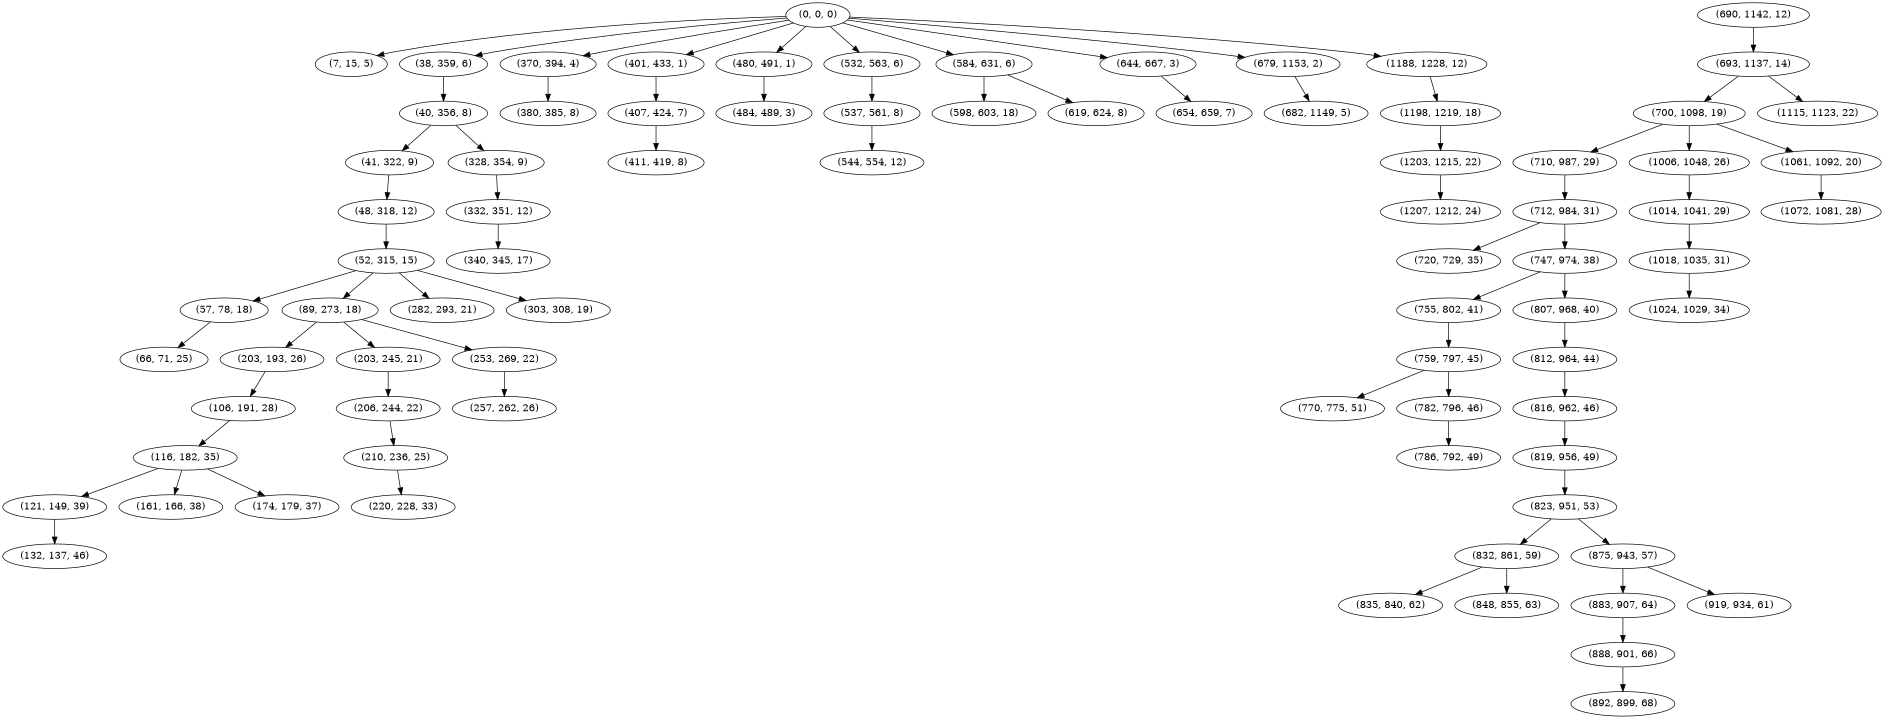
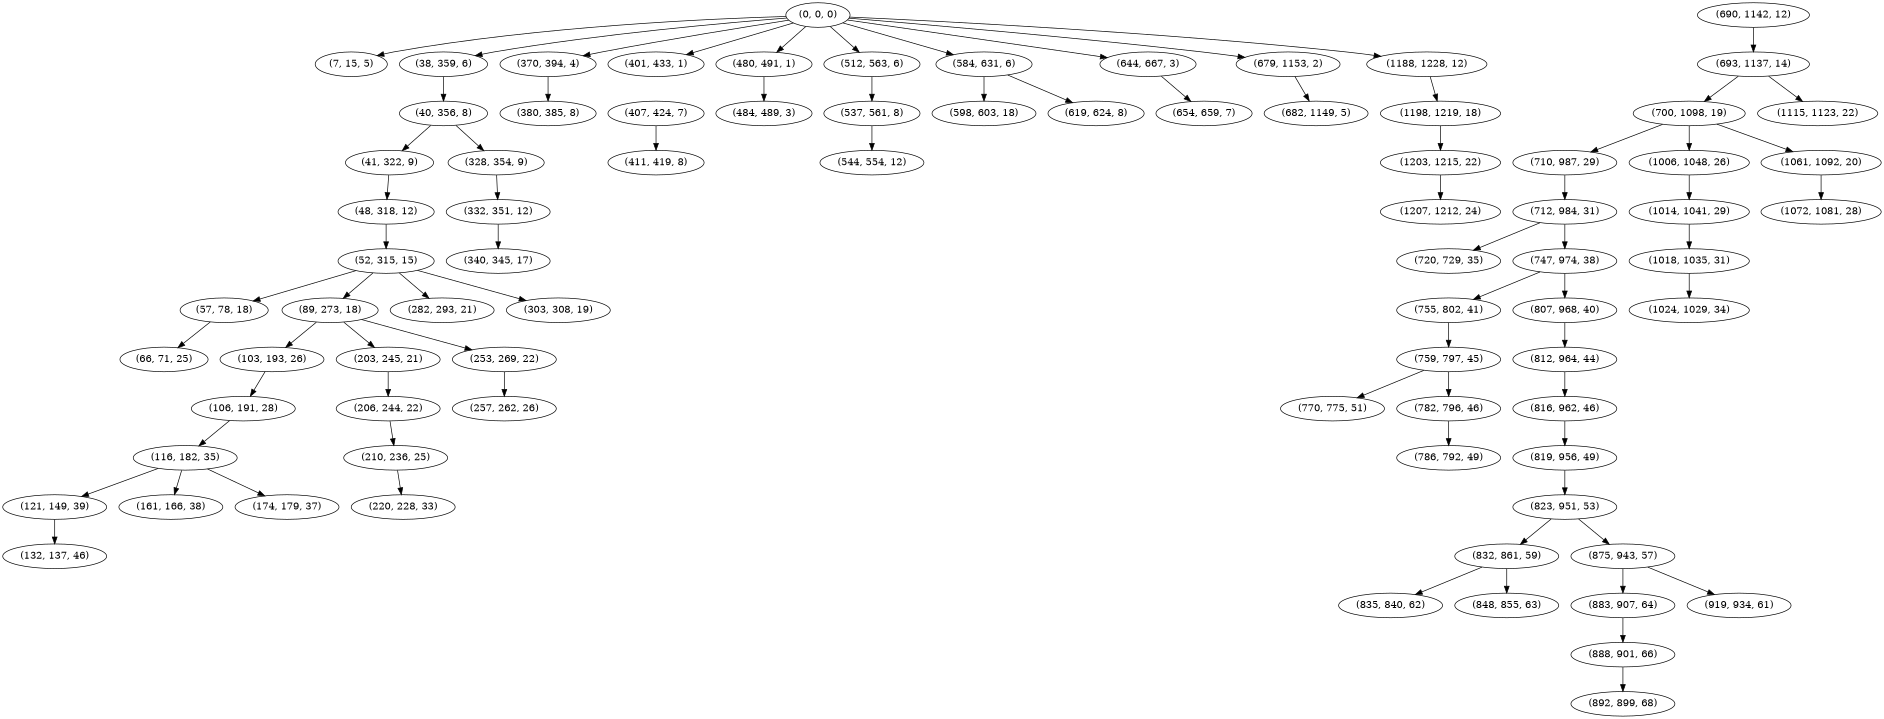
(872, 64) -> (872, 64)
(656, 85) -> none
(272, 359) -> (272, 359)
